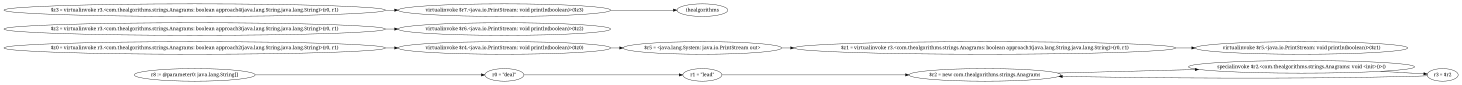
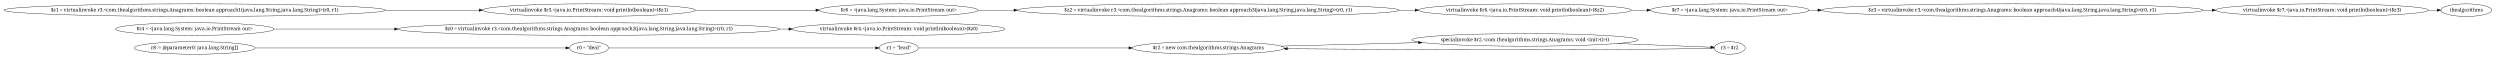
none -> (899, 10)
none -> (1730, 10)
none -> (195, 29)
(702, 48) -> none
